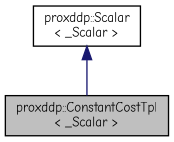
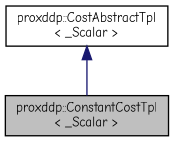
(87, 26) -> (87, 26)
